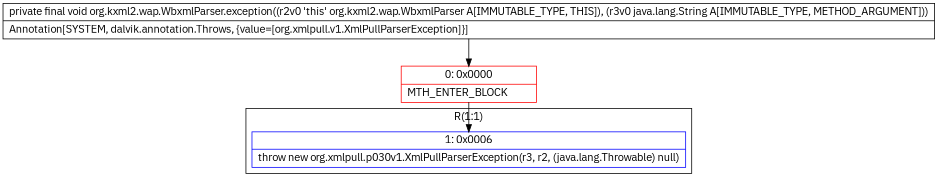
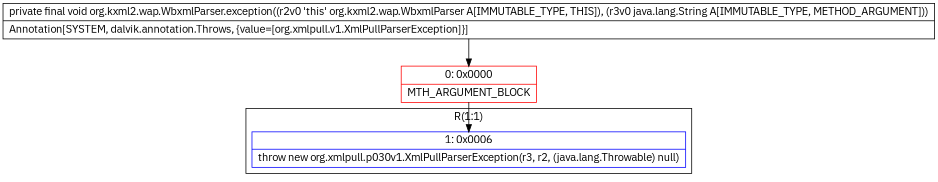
(457, 93) -> (469, 93)
